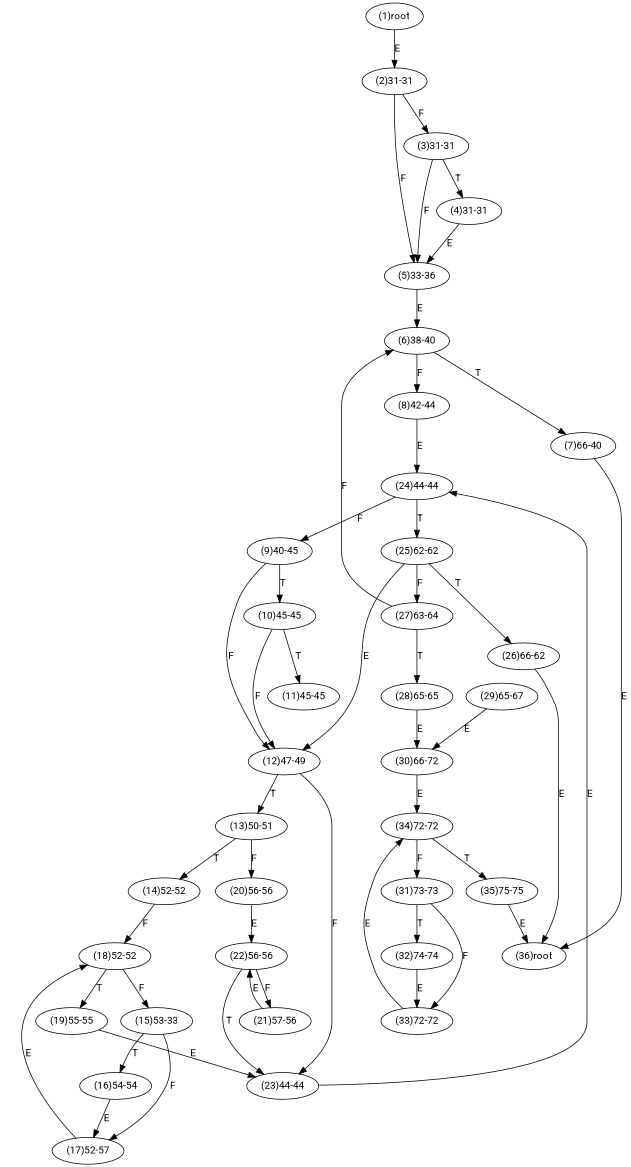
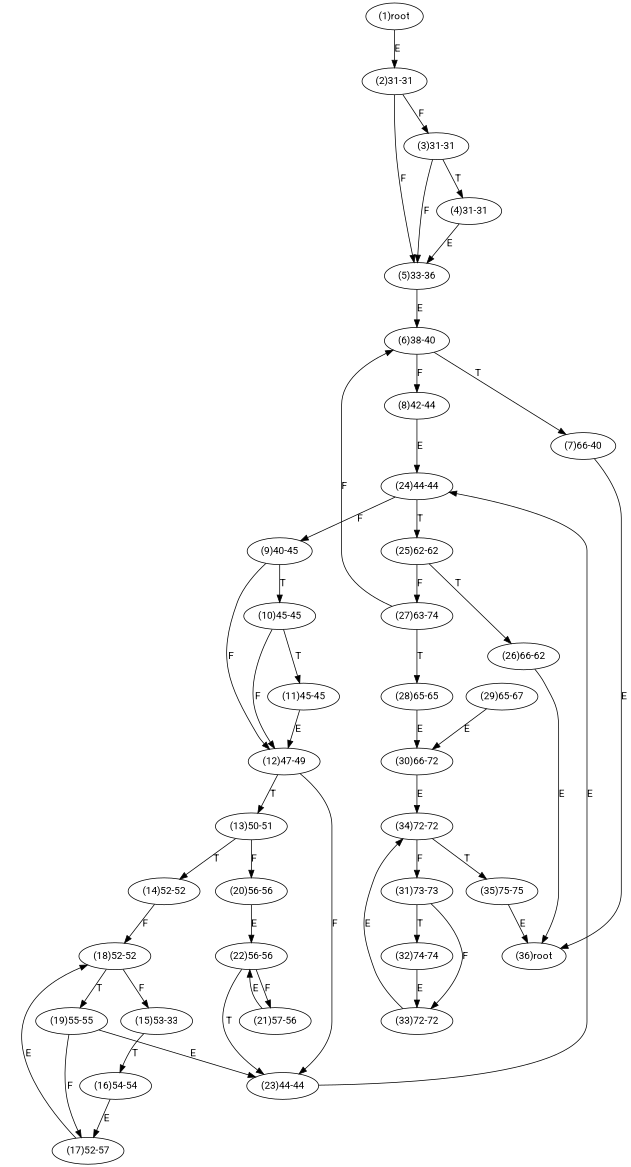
(417, 616) -> (417, 616)
(362, 658) -> (295, 725)
(161, 1094) -> (65, 1084)
